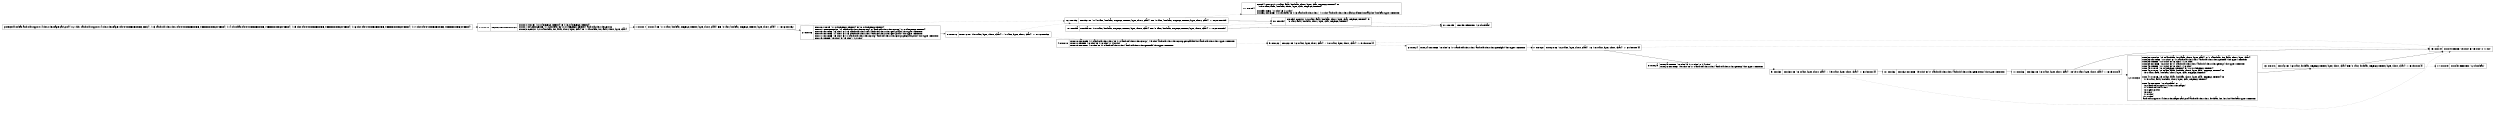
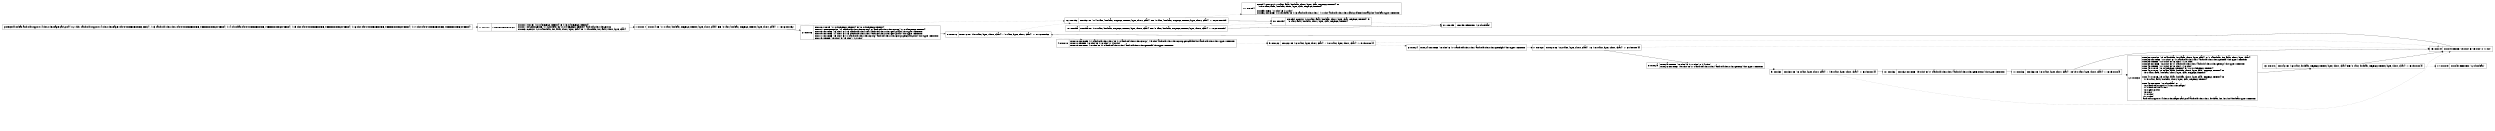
(504, 27) -> (504, 27)
none -> (1753, 35)
